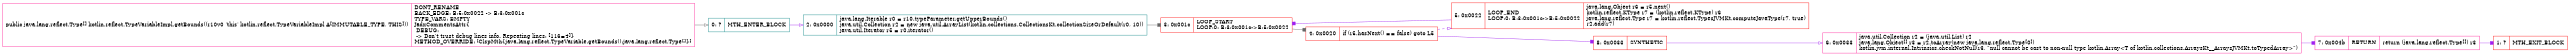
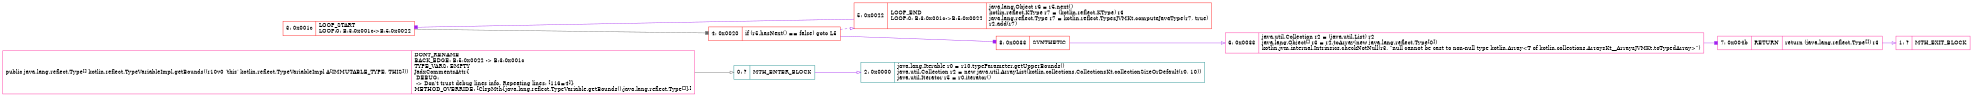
(1152, 25) -> none
(2484, 43) -> (1887, 43)
(2530, 43) -> (1933, 43)
